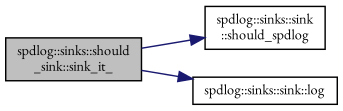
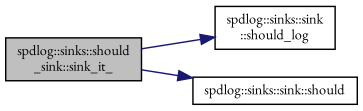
(265, 28) -> (275, 28)
(265, 91) -> (275, 91)
